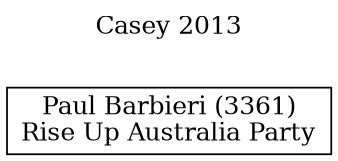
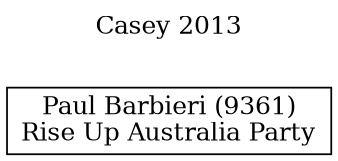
(169, 121) -> (169, 121)
